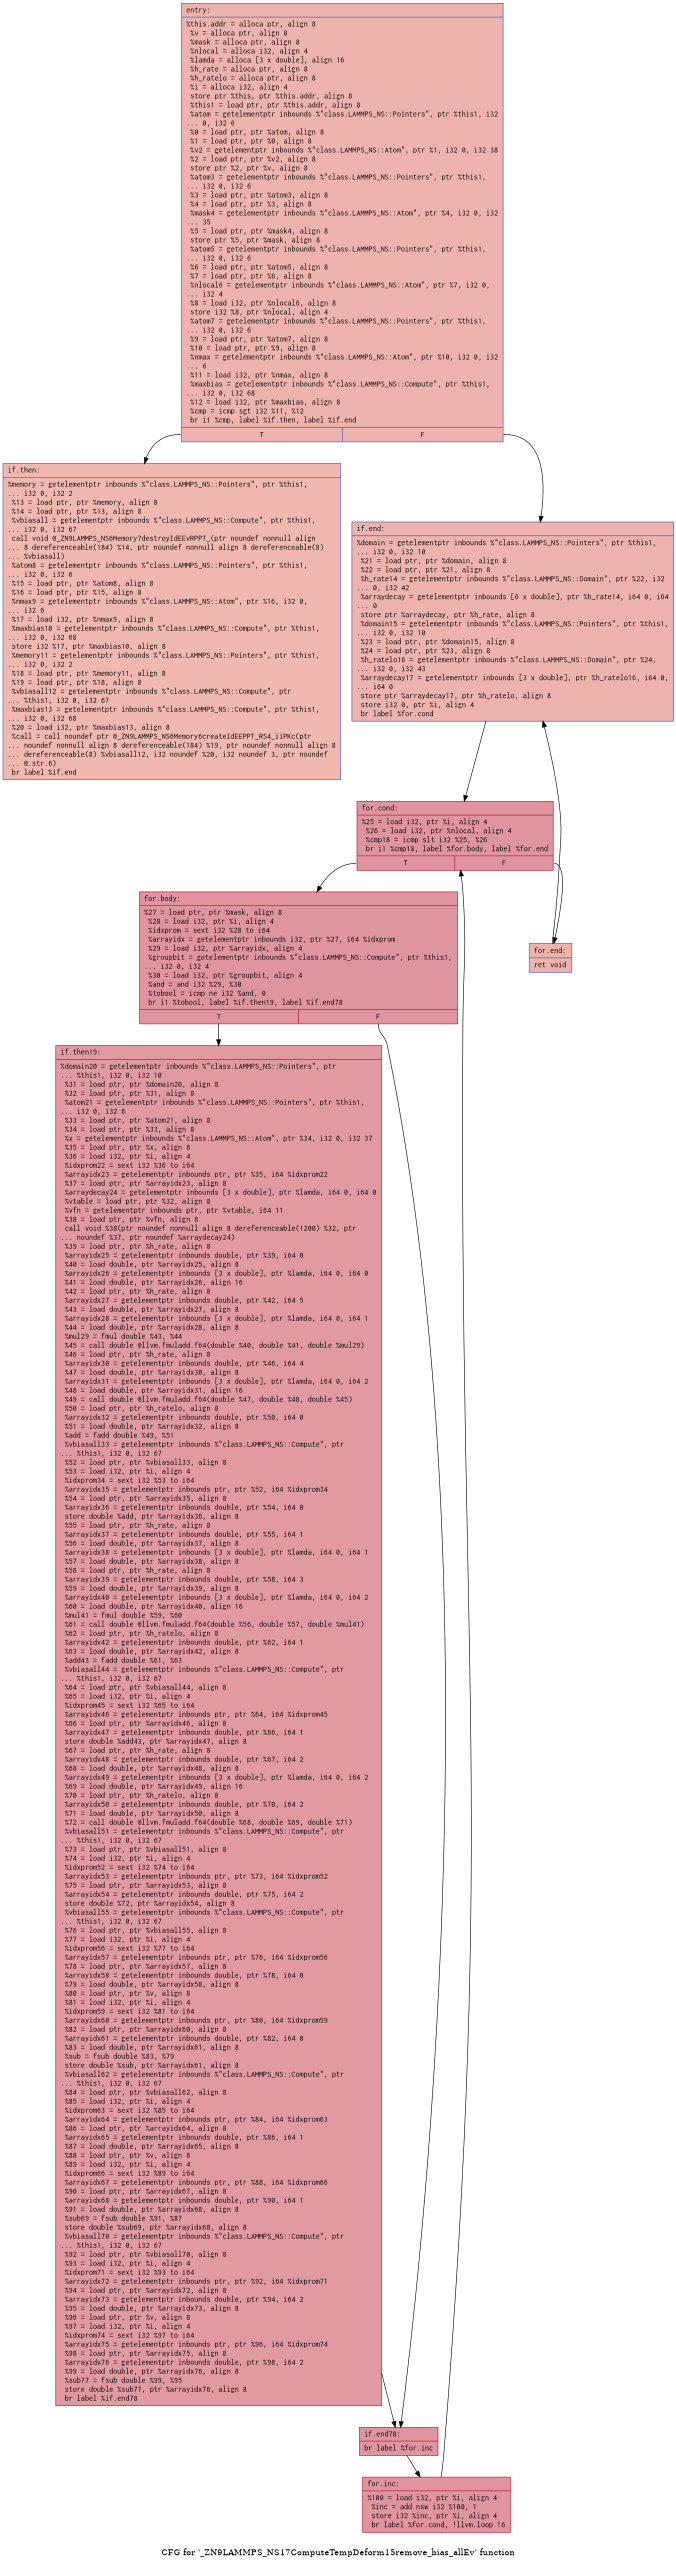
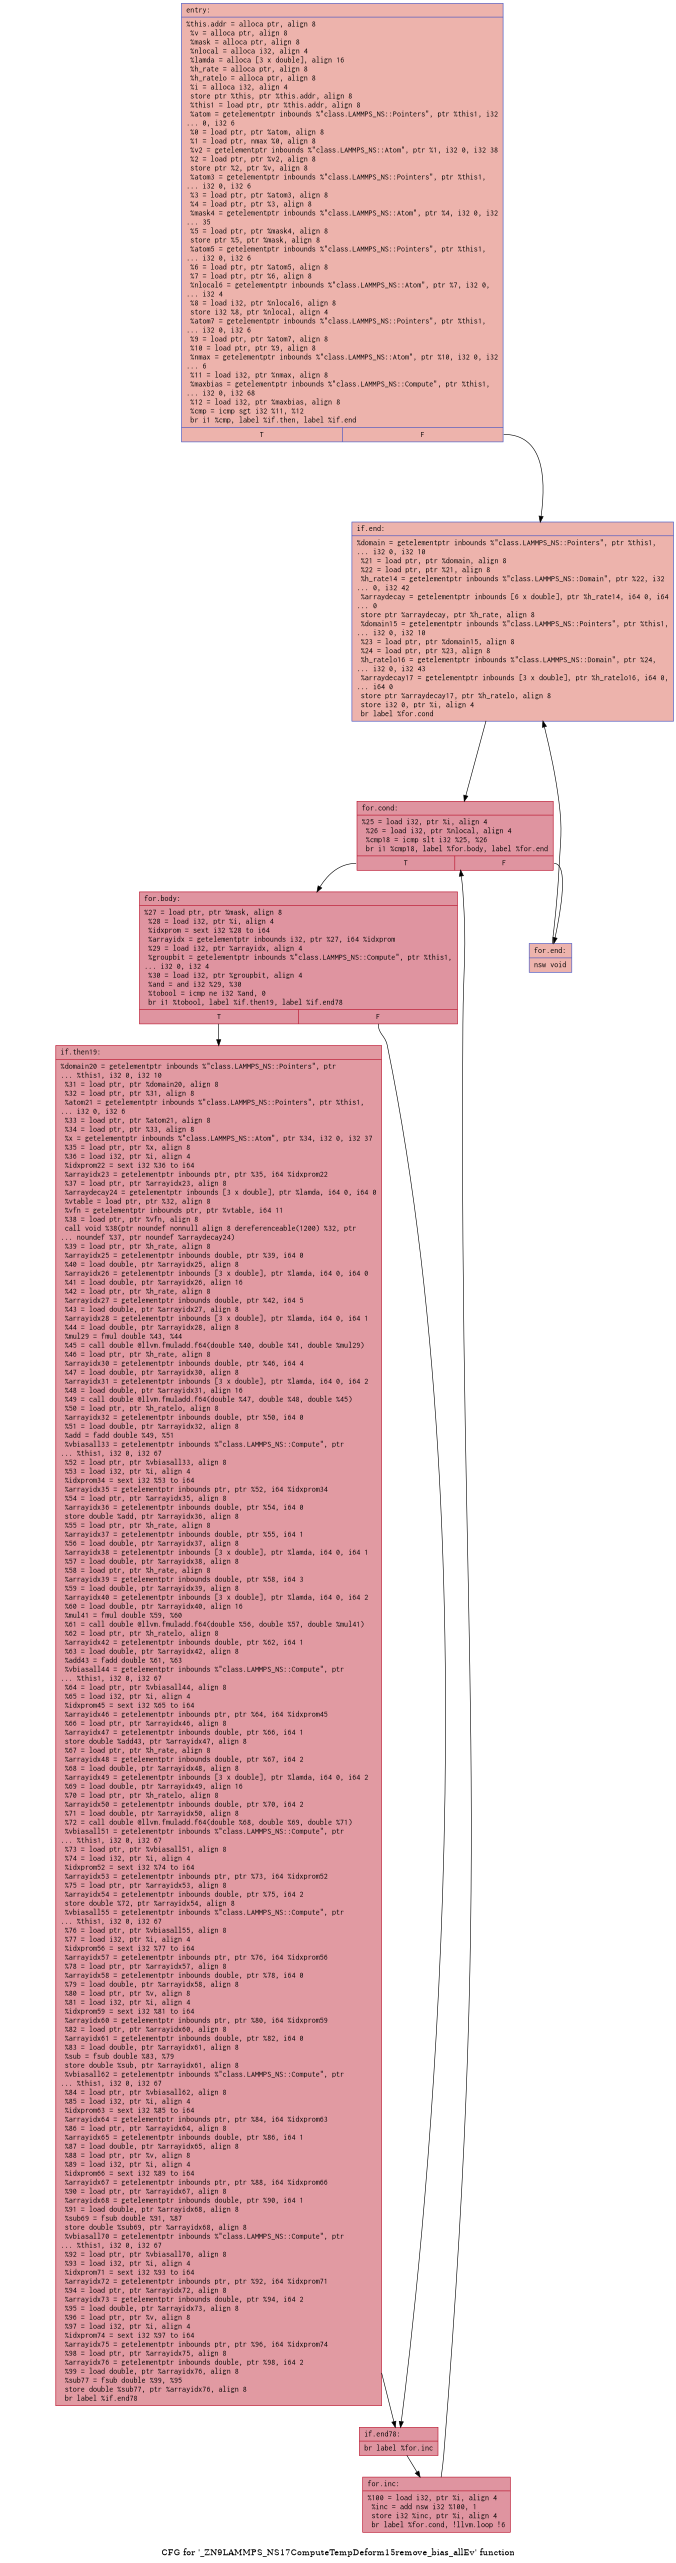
(249, 141) -> (251, 141)
(172, 622) -> none
(551, 965) -> (551, 965)
